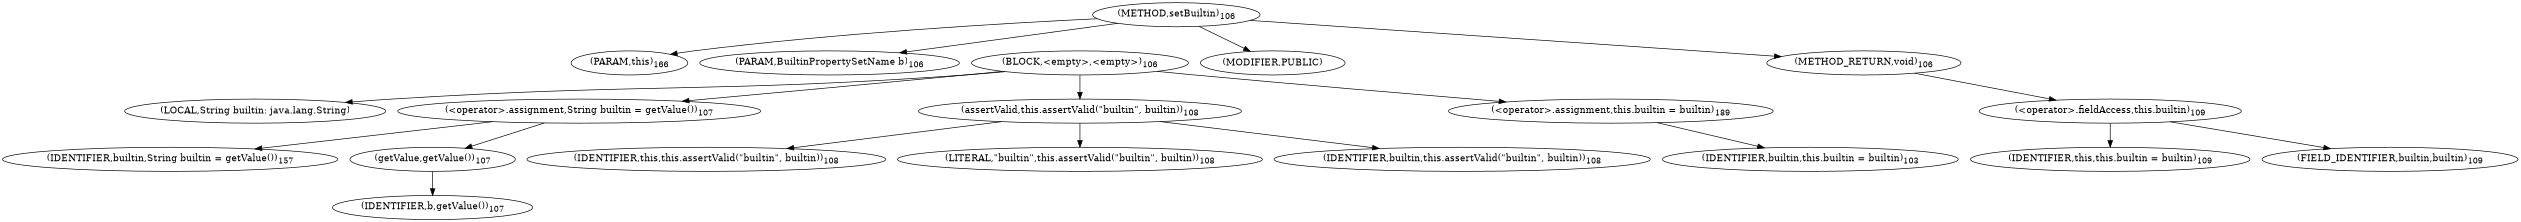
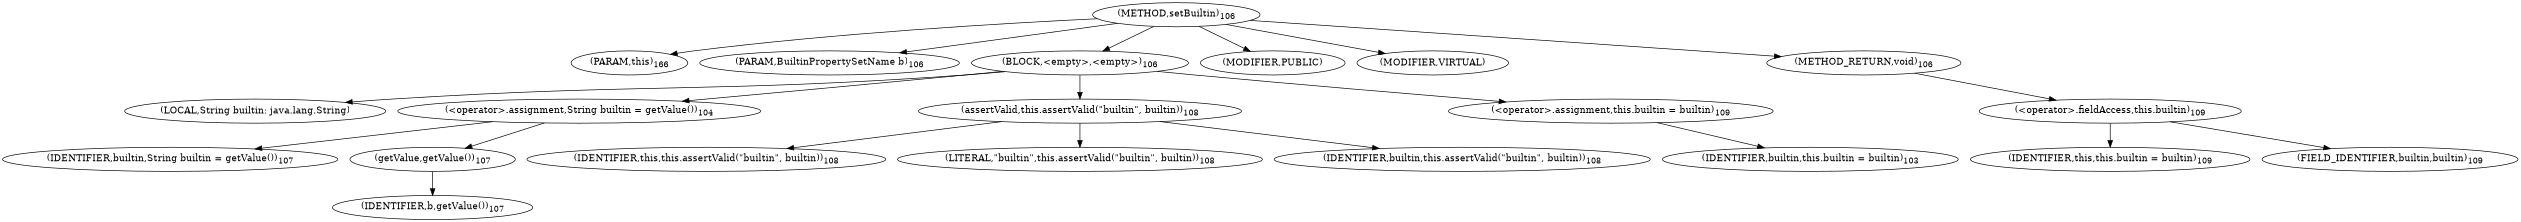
none -> (1131, 37)
none -> (1433, 63)
(706, 110) -> (706, 110)
(1723, 110) -> (1723, 110)
(286, 158) -> (286, 158)
